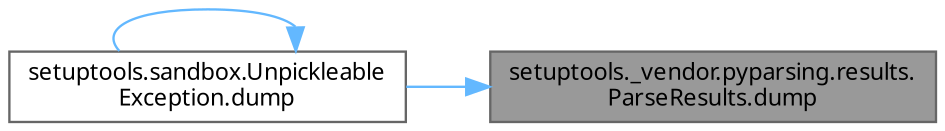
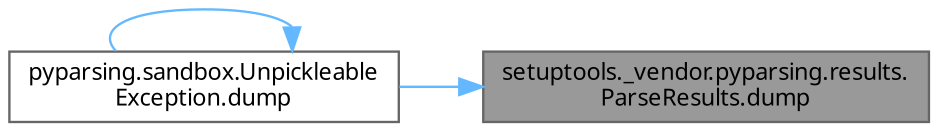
(208, 87) -> (204, 87)
